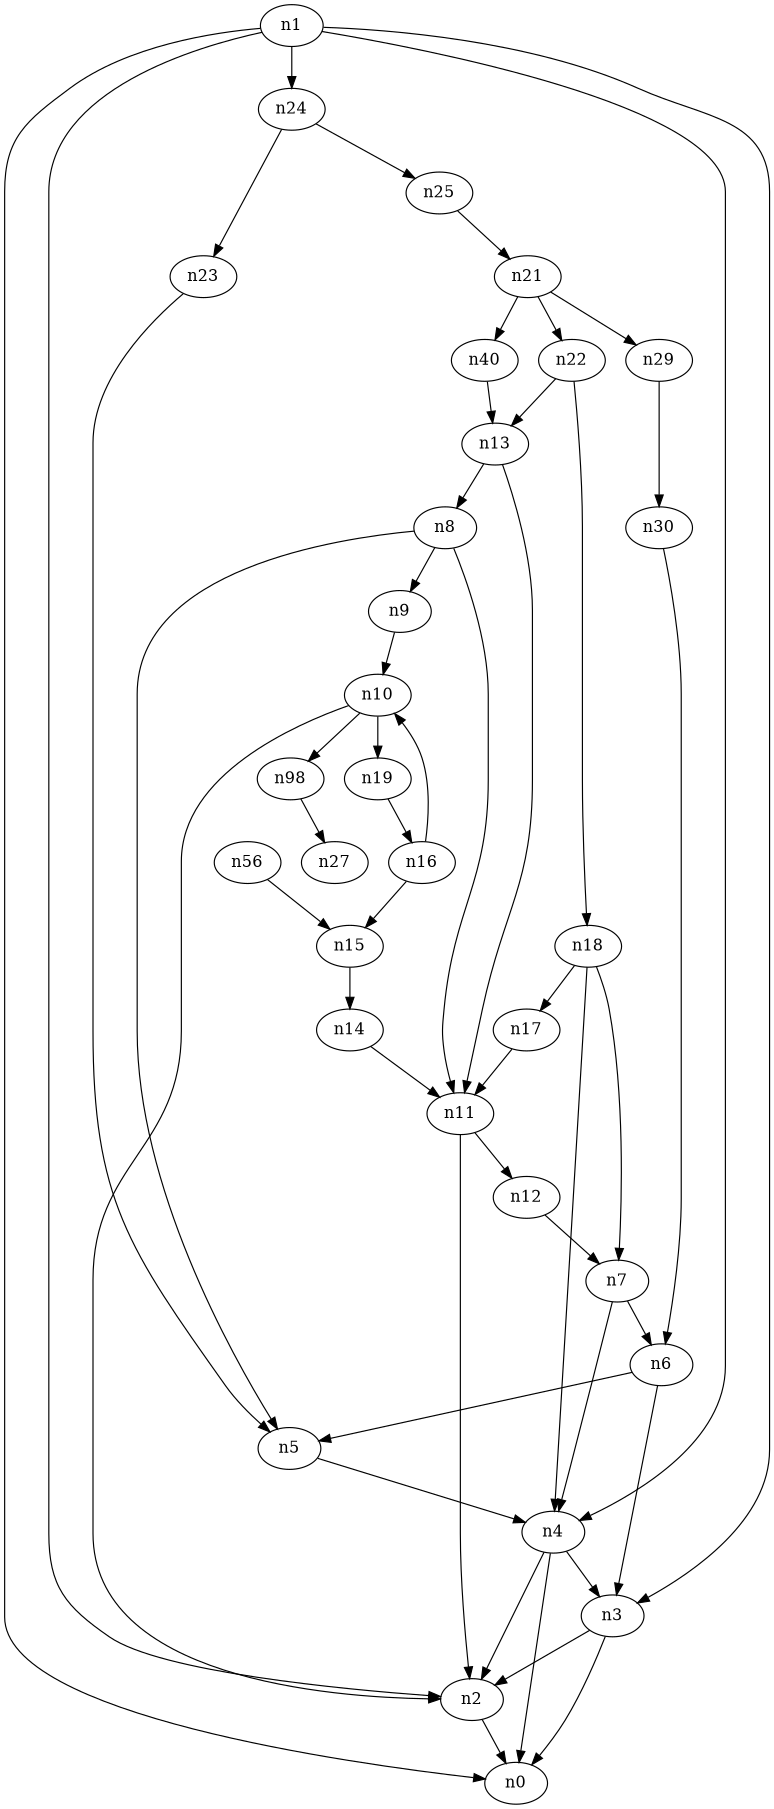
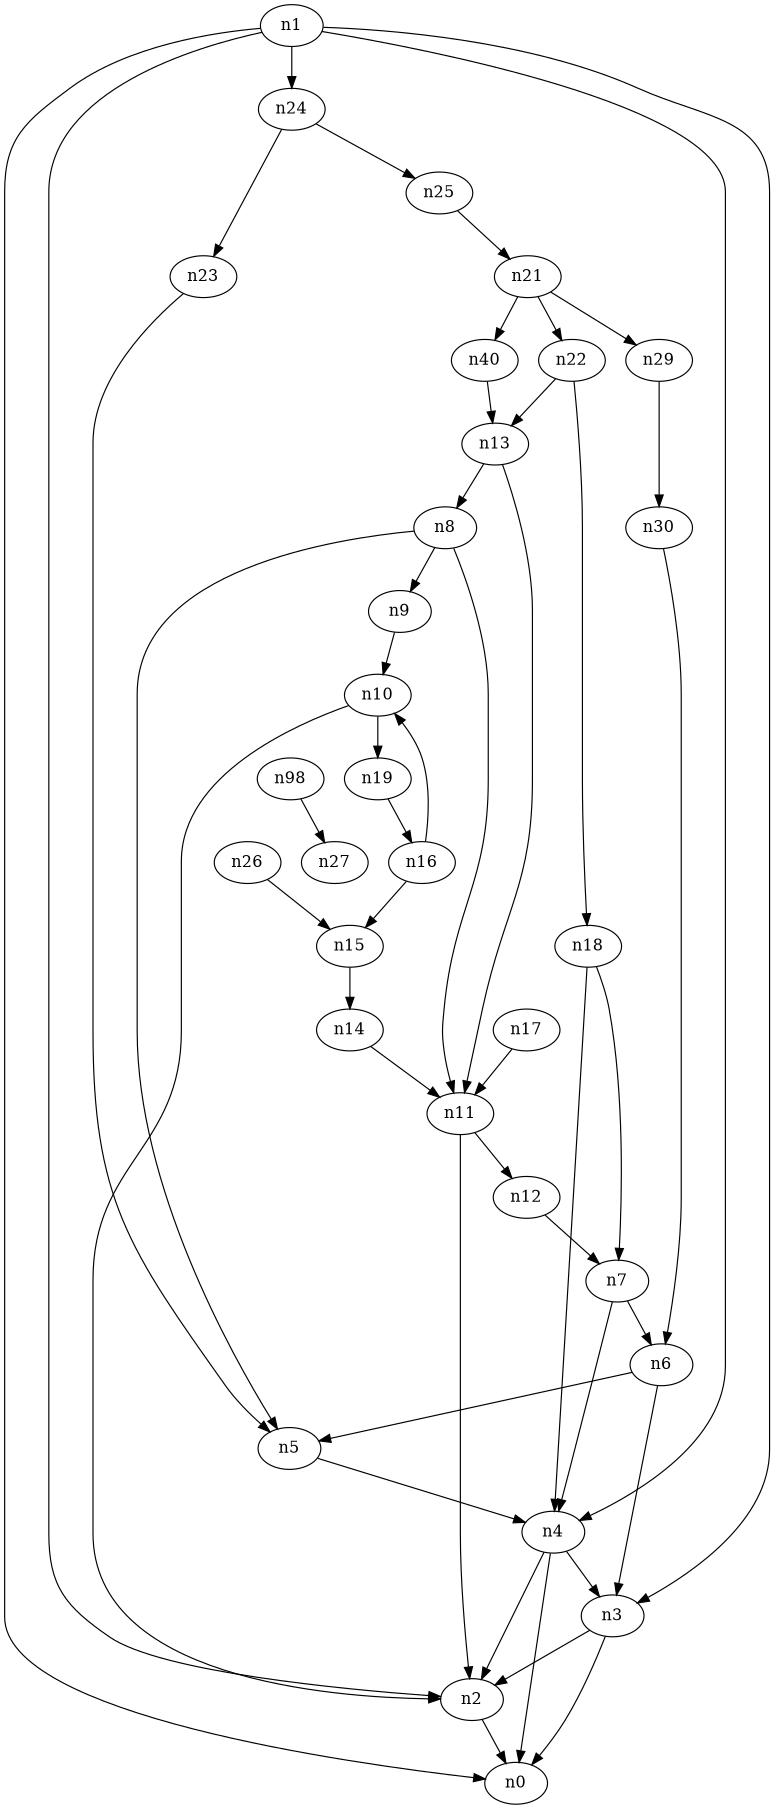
(338, 733) -> none
(248, 863) -> (248, 863)
(561, 983) -> none
